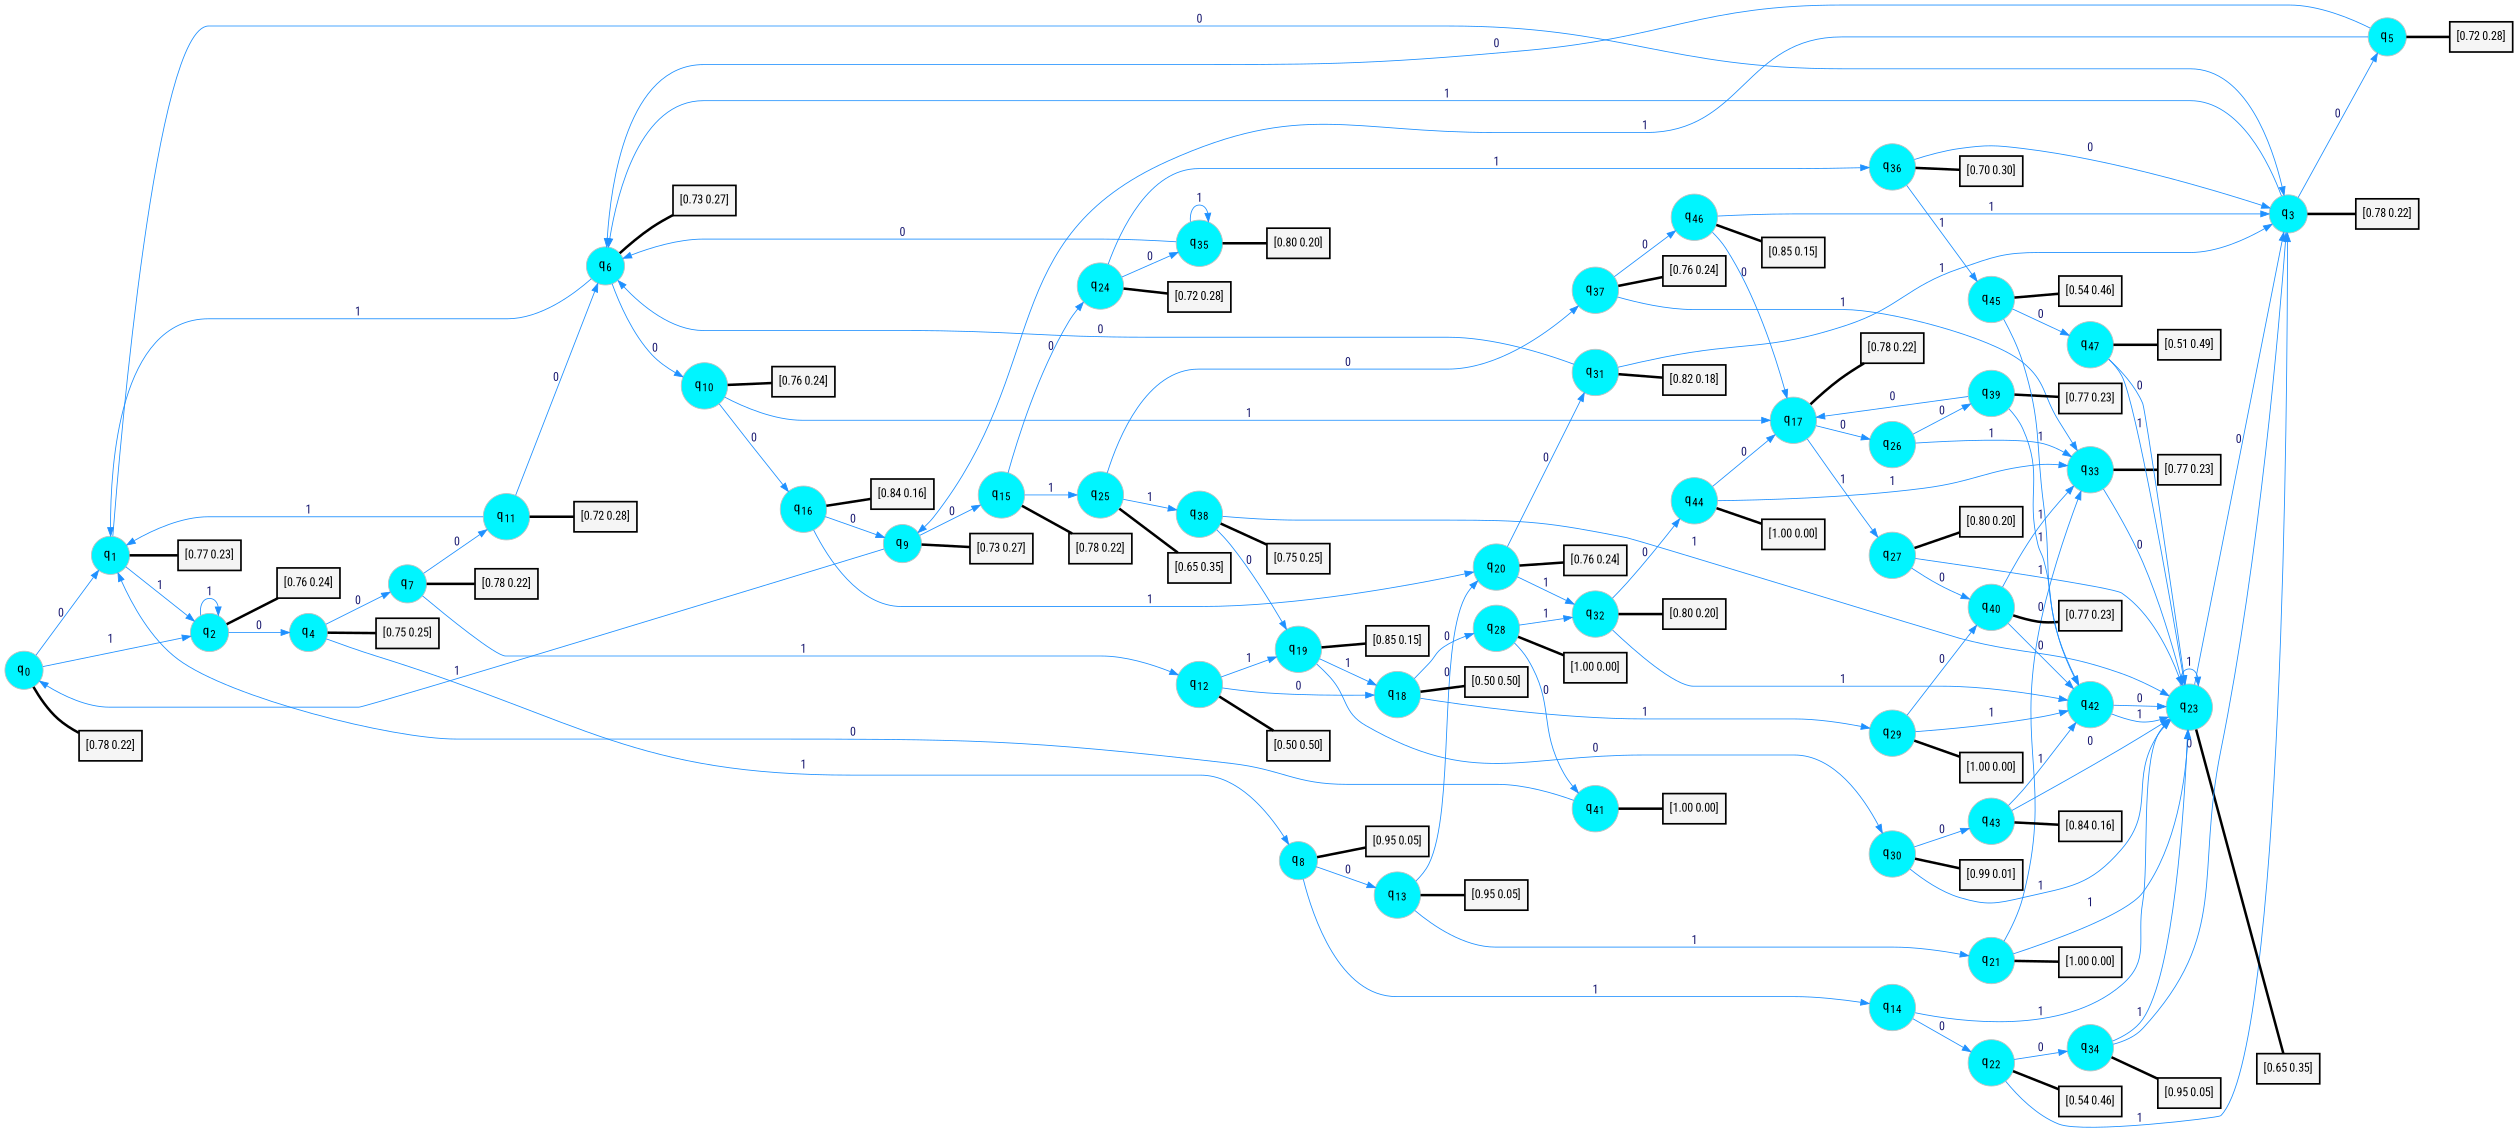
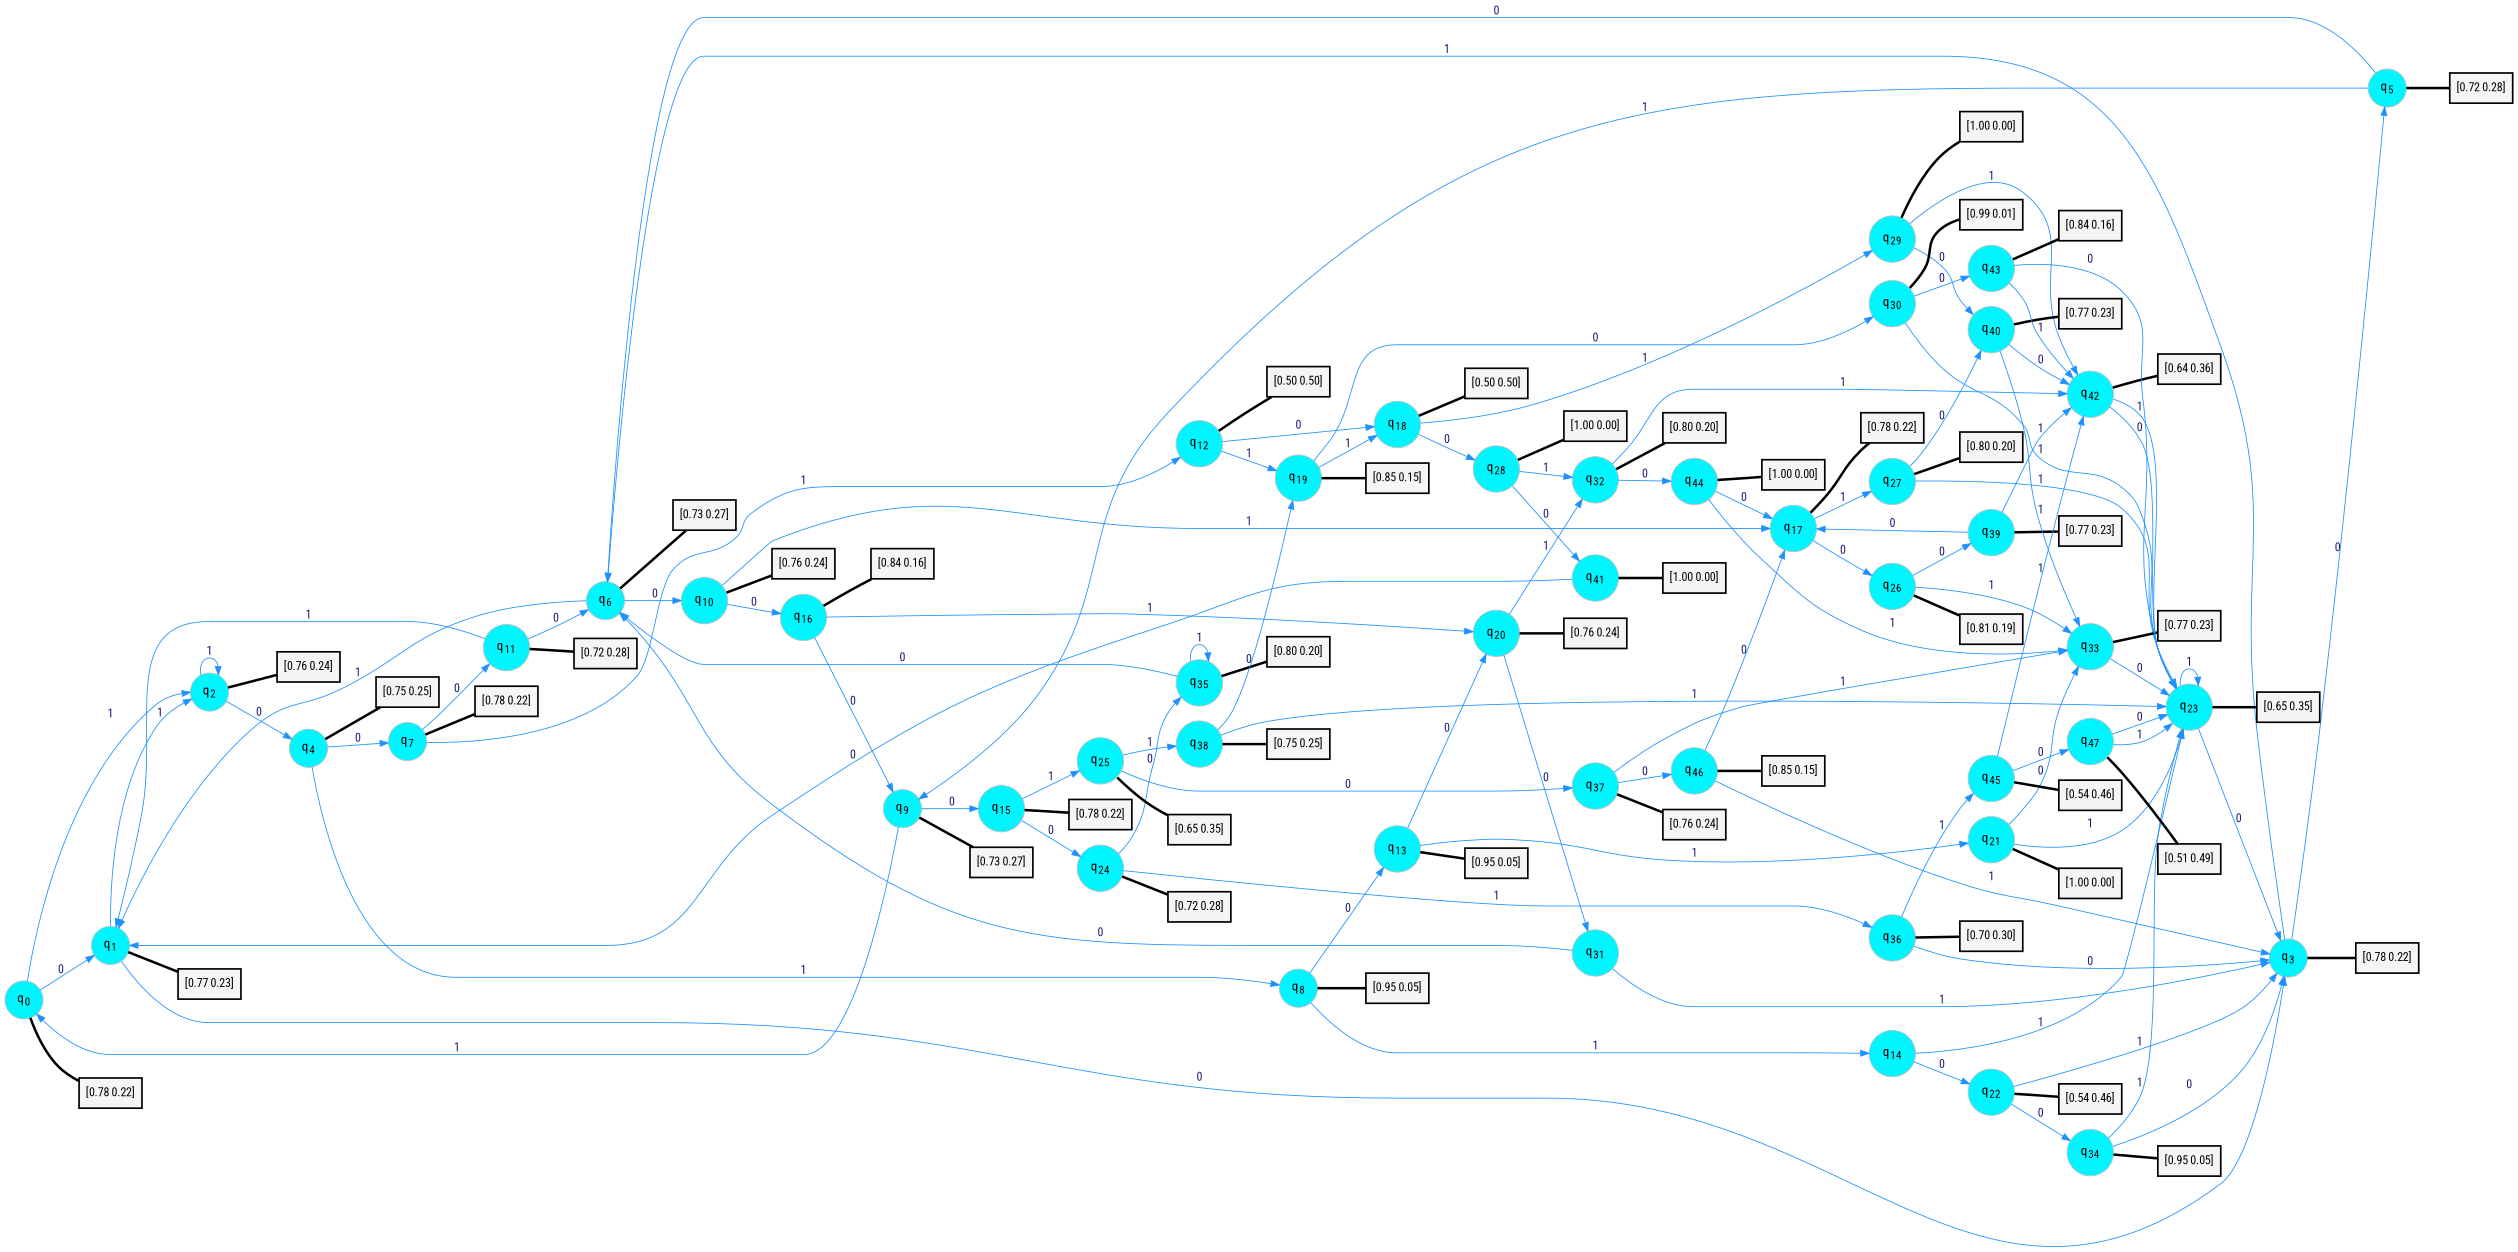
none -> (2189, 369)
(1694, 380) -> none
none -> (1991, 629)
